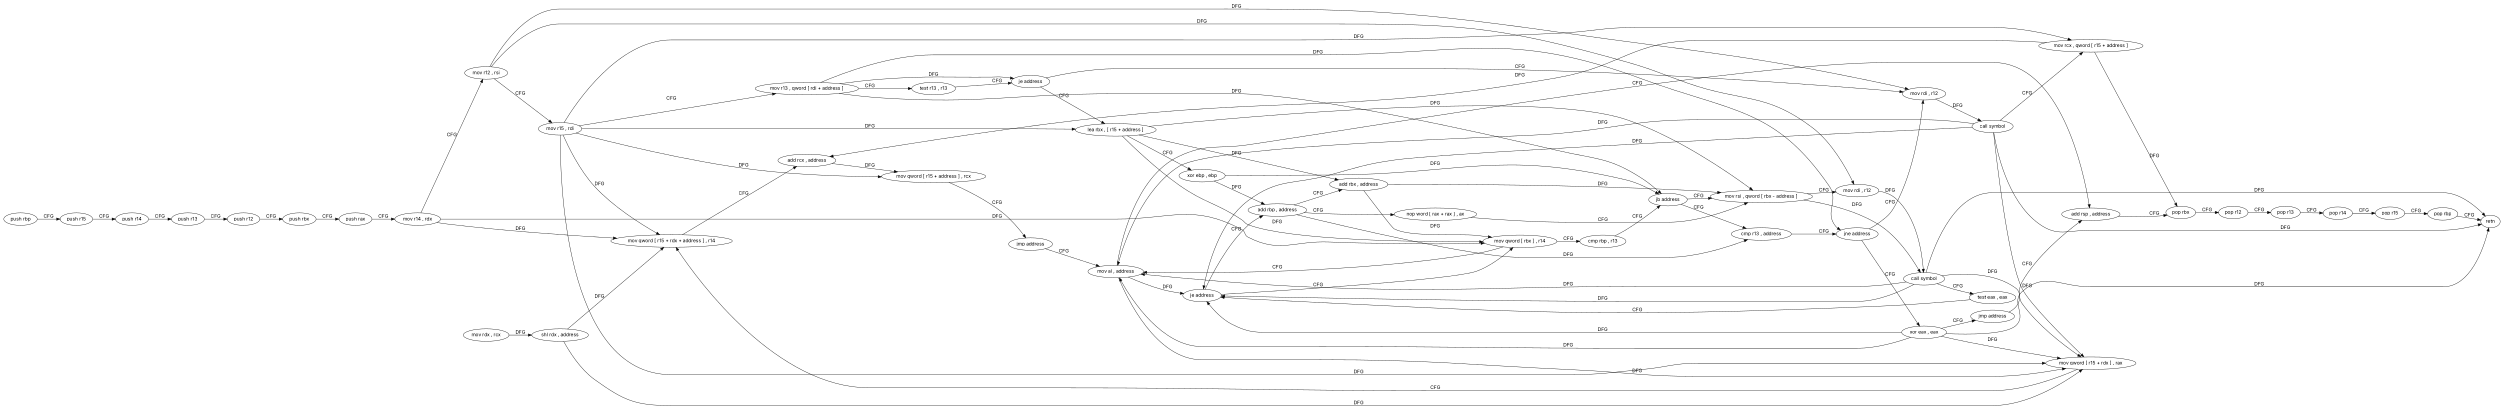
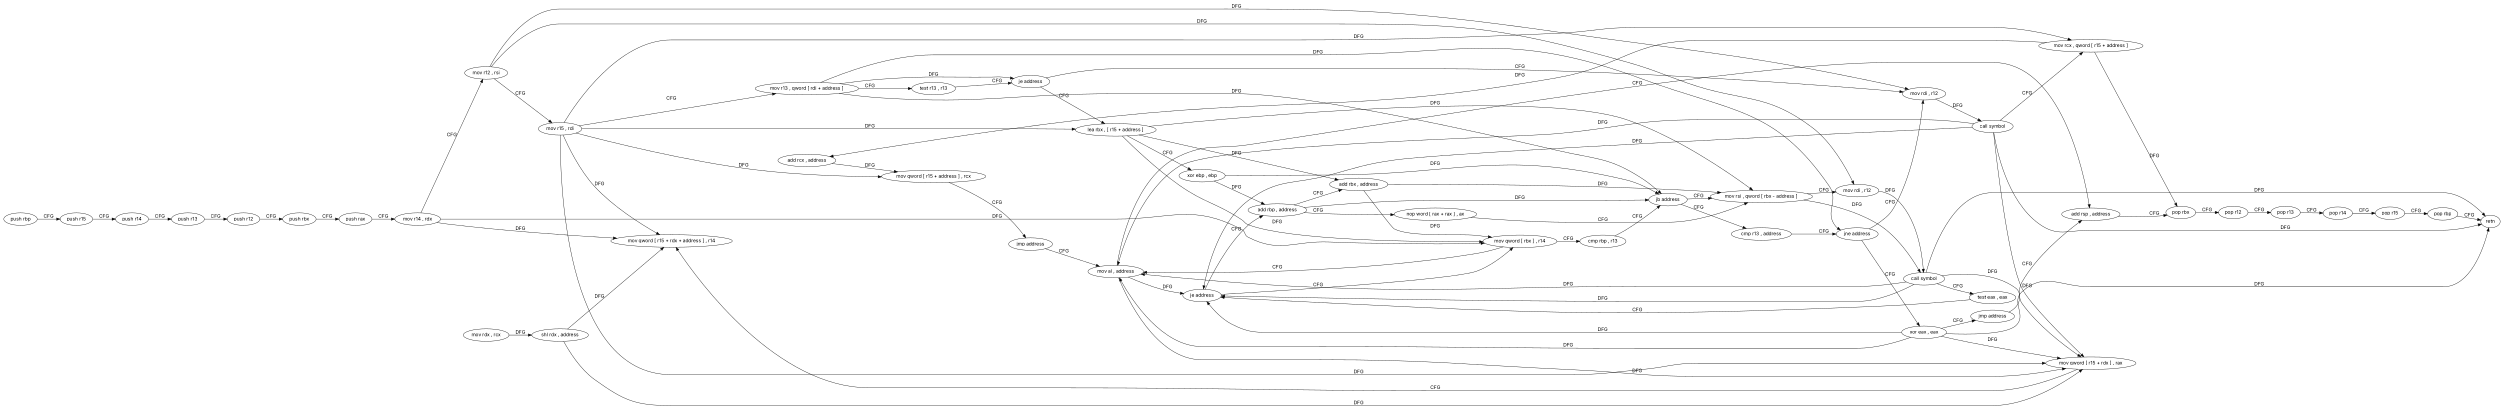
(738, 201) -> none
(1519, 257) -> (1475, 200)
